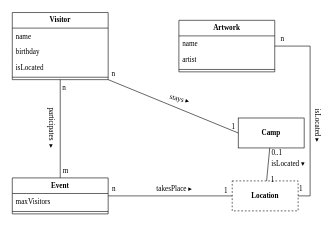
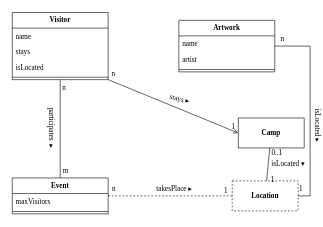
(31, 52) -> (26, 52)
(235, 131) -> (234, 131)
(170, 196) -> (170, 196)
